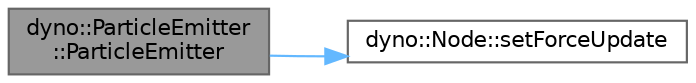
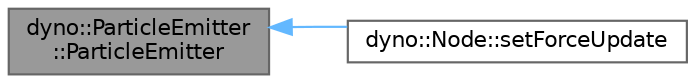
(298, 56) -> (320, 27)
